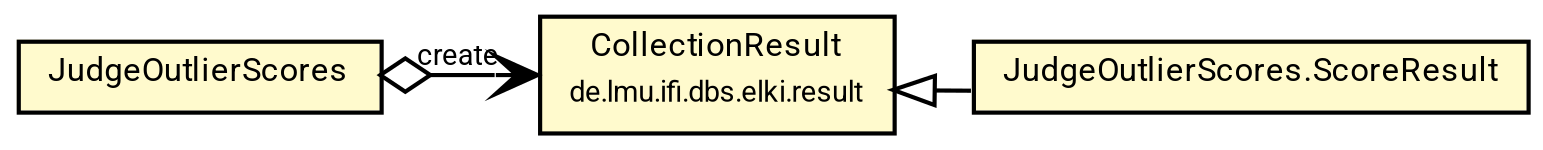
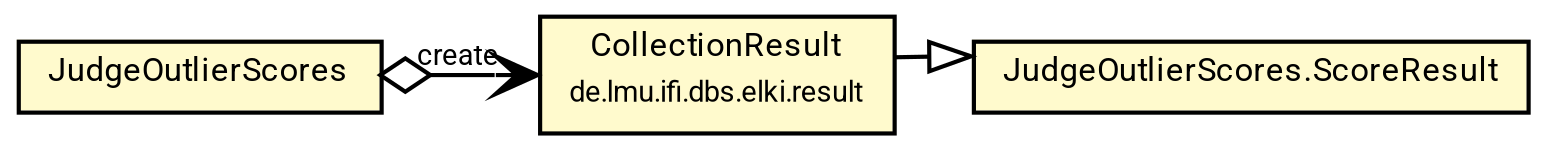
(953, 91) -> (911, 57)
